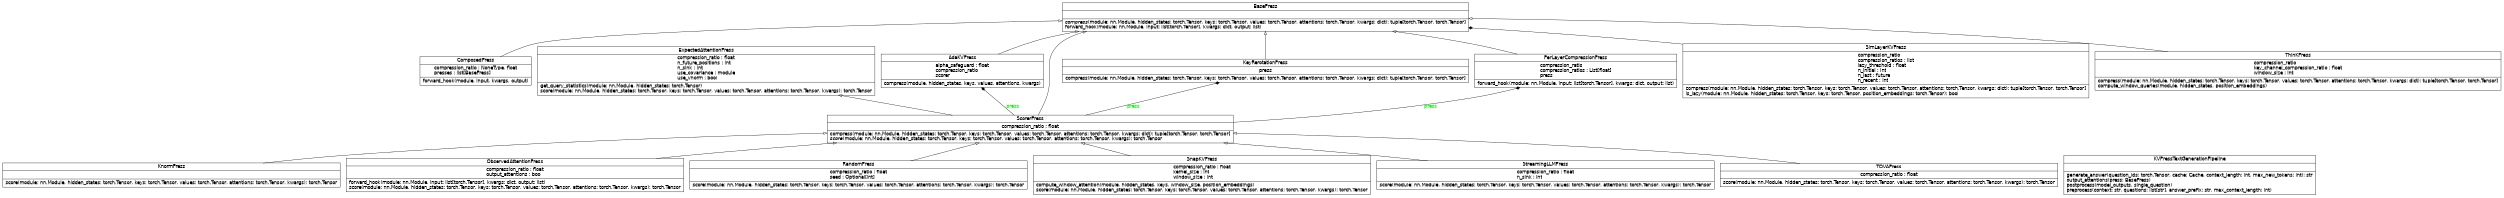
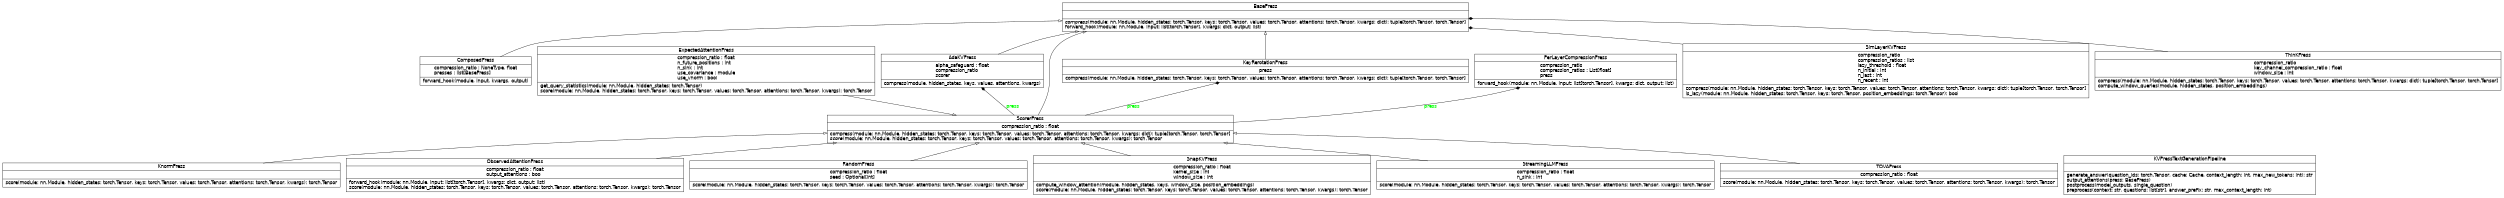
(1820, 28) -> (1820, 28)
(1457, 41) -> none
(1874, 76) -> (1870, 76)
(897, 105) -> (898, 105)
